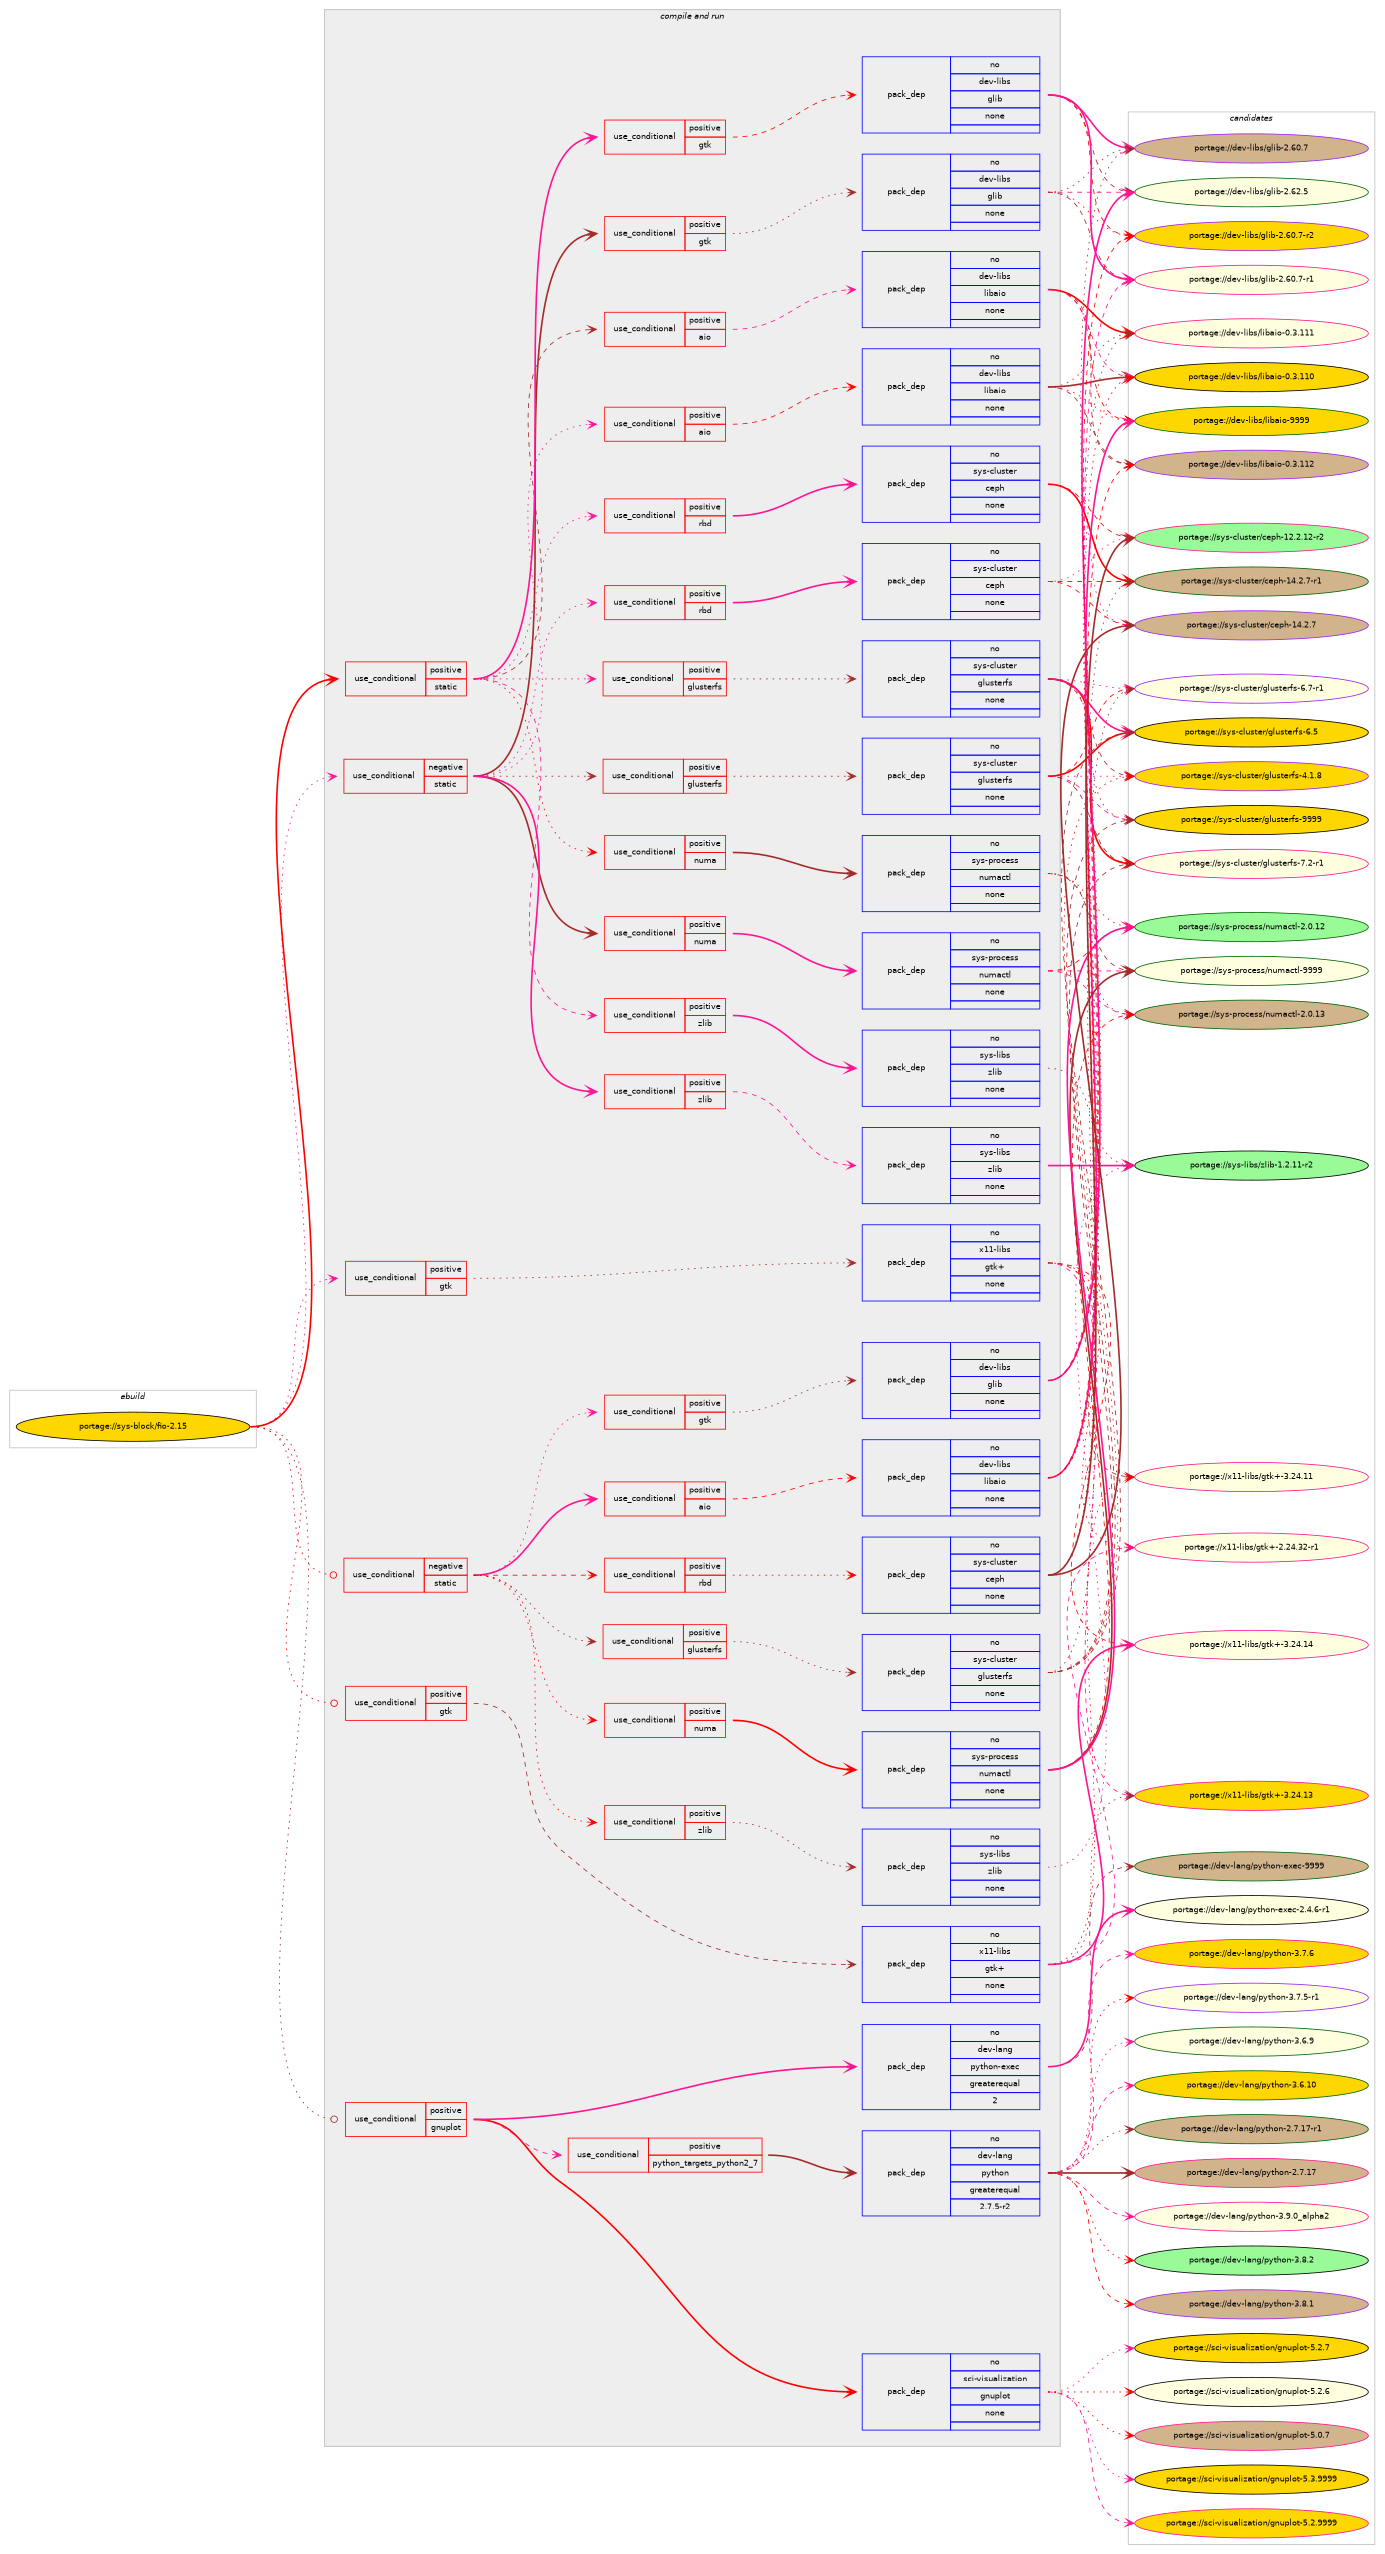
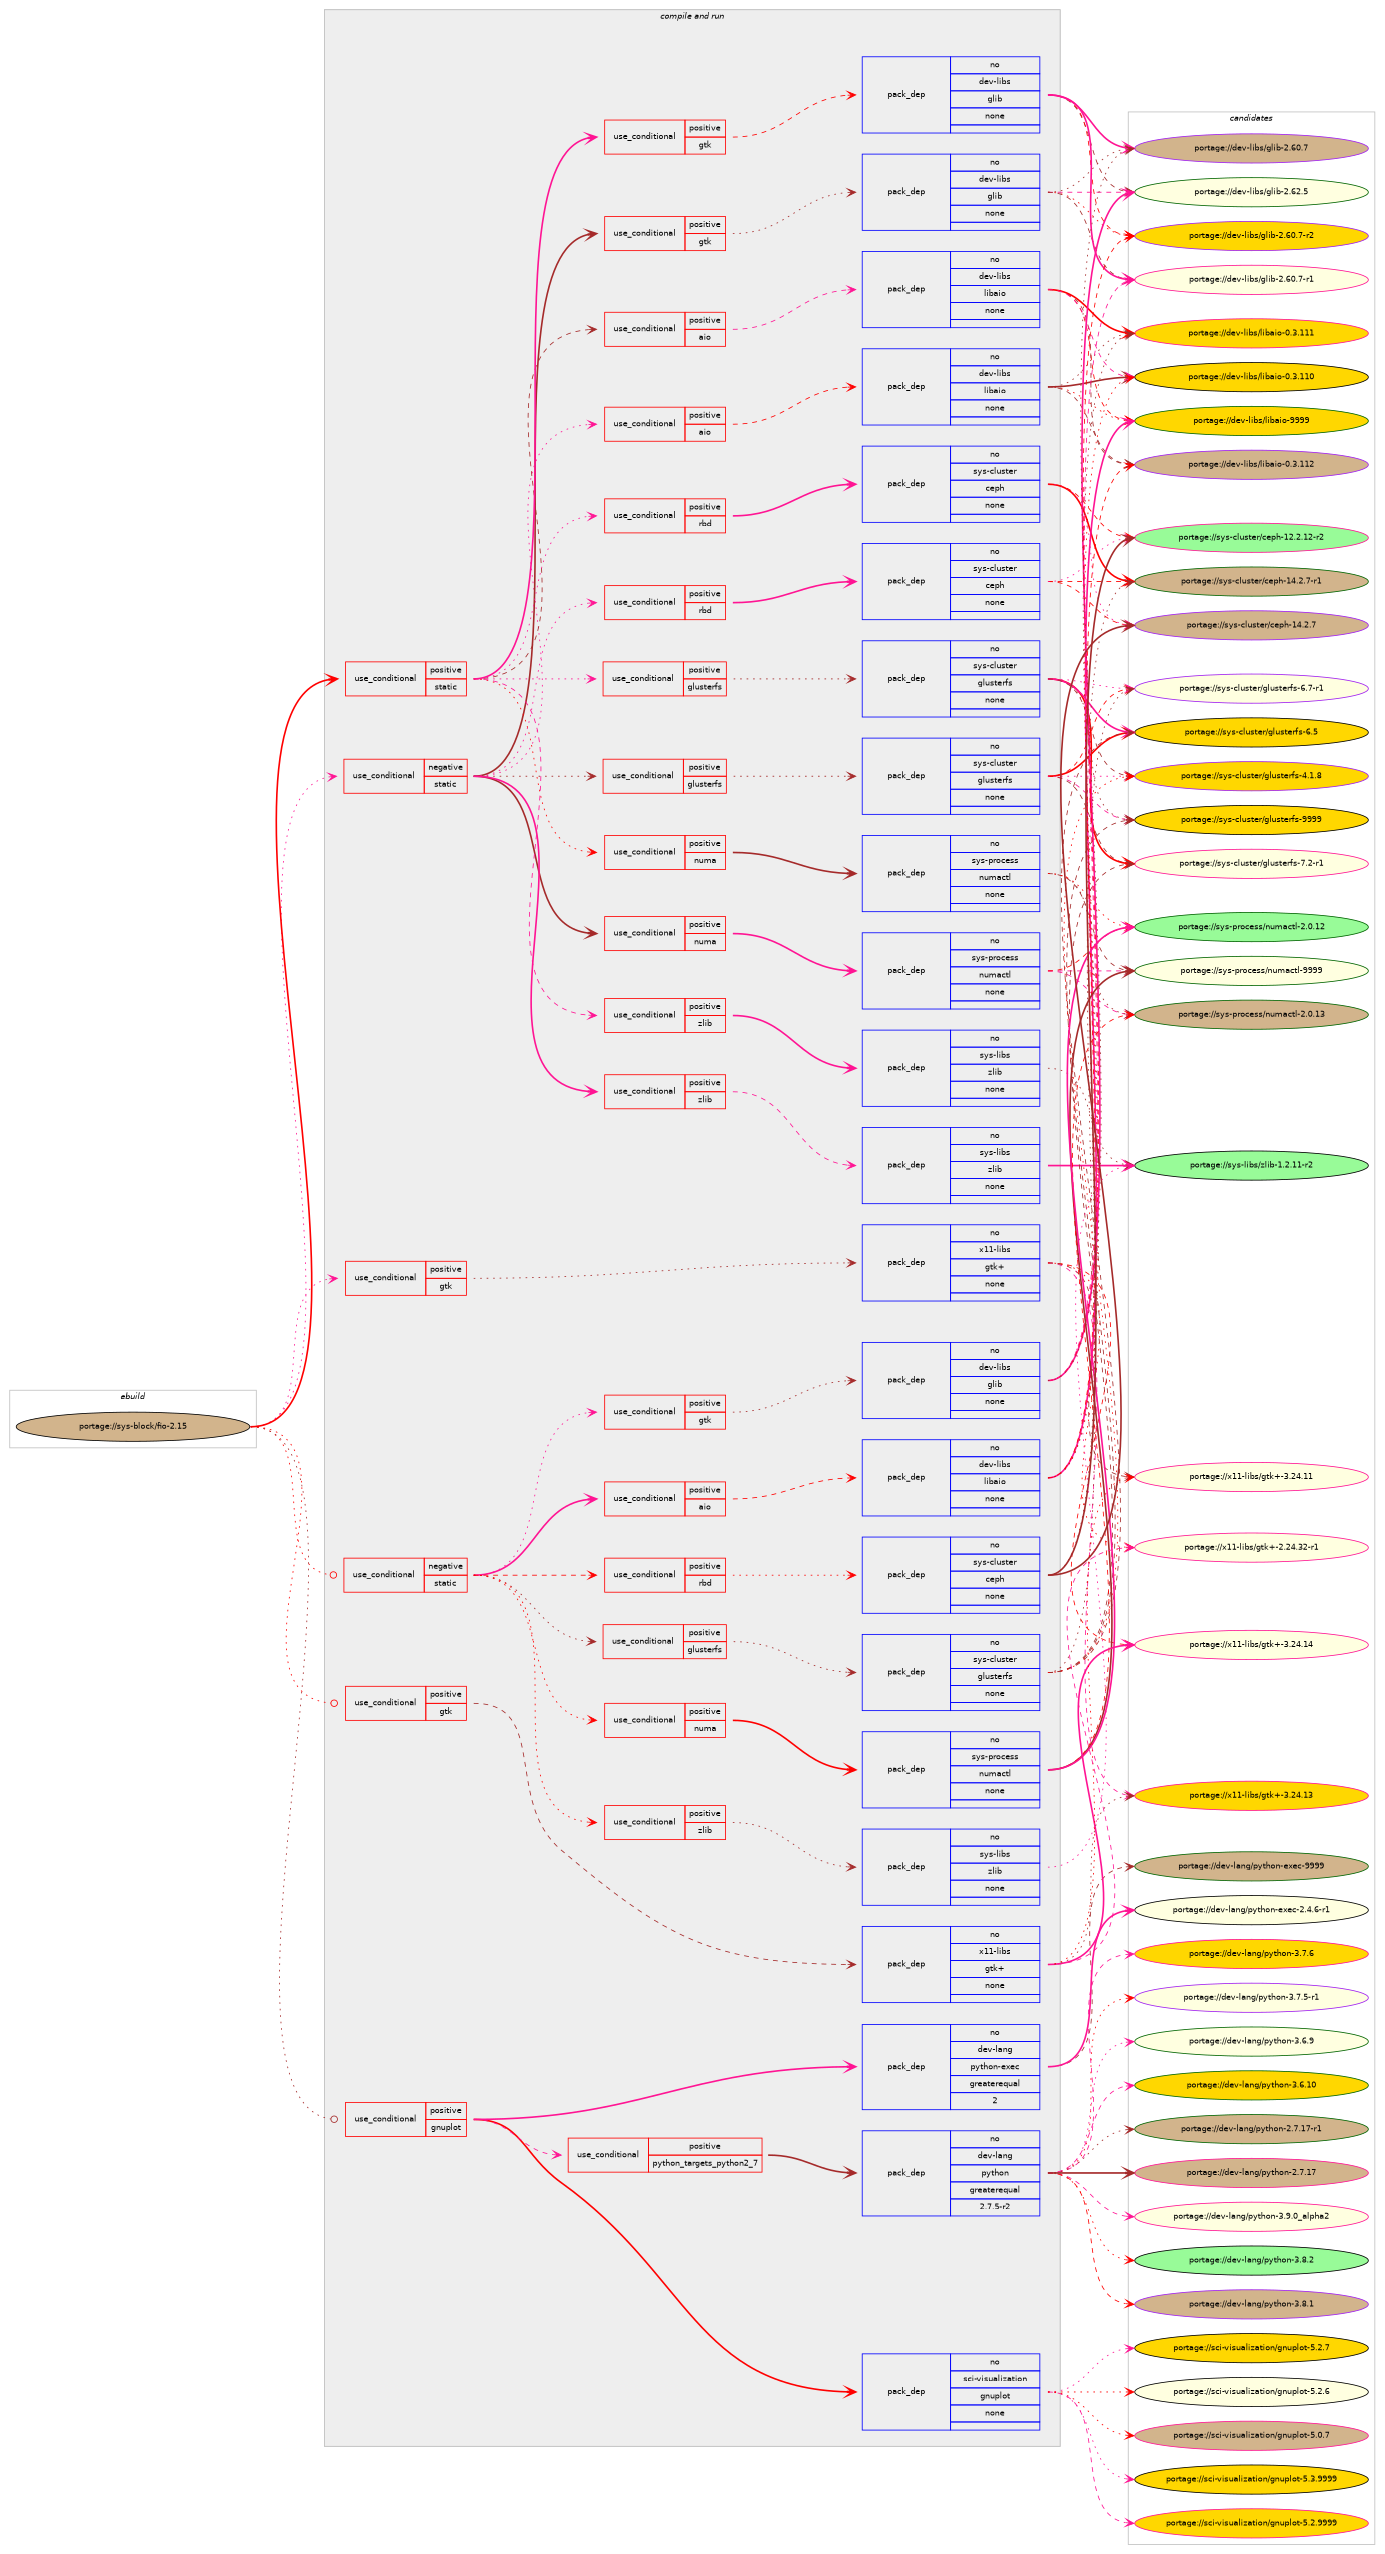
(1252, 333) -> (1252, 333)
(133, 1427) -> (133, 1427)
